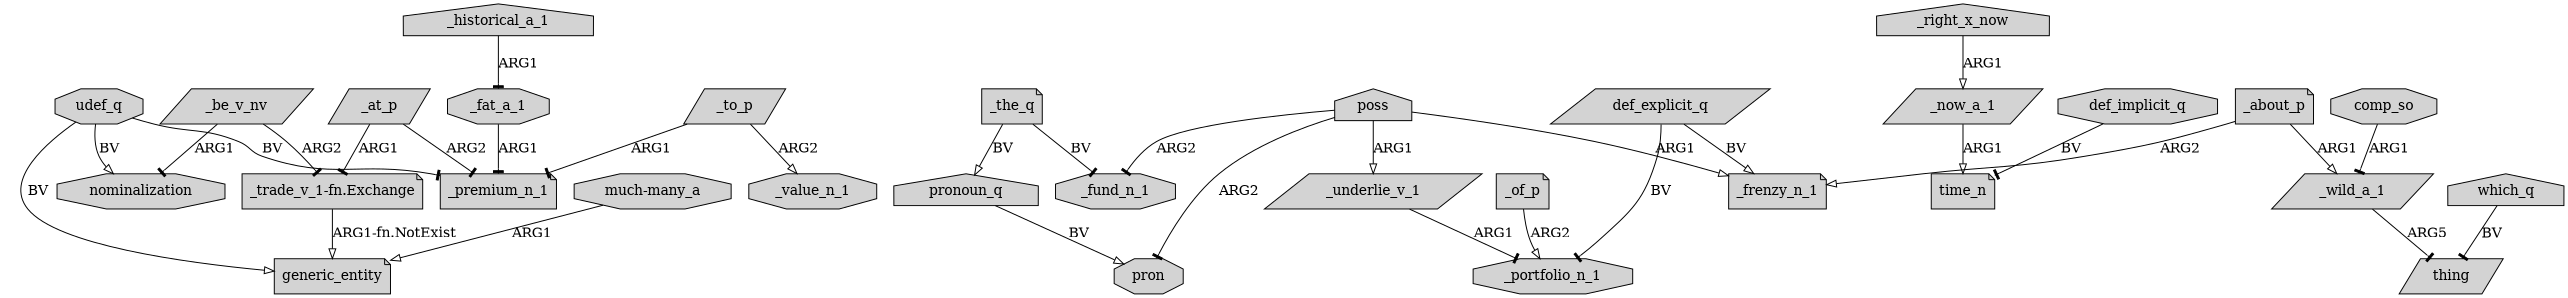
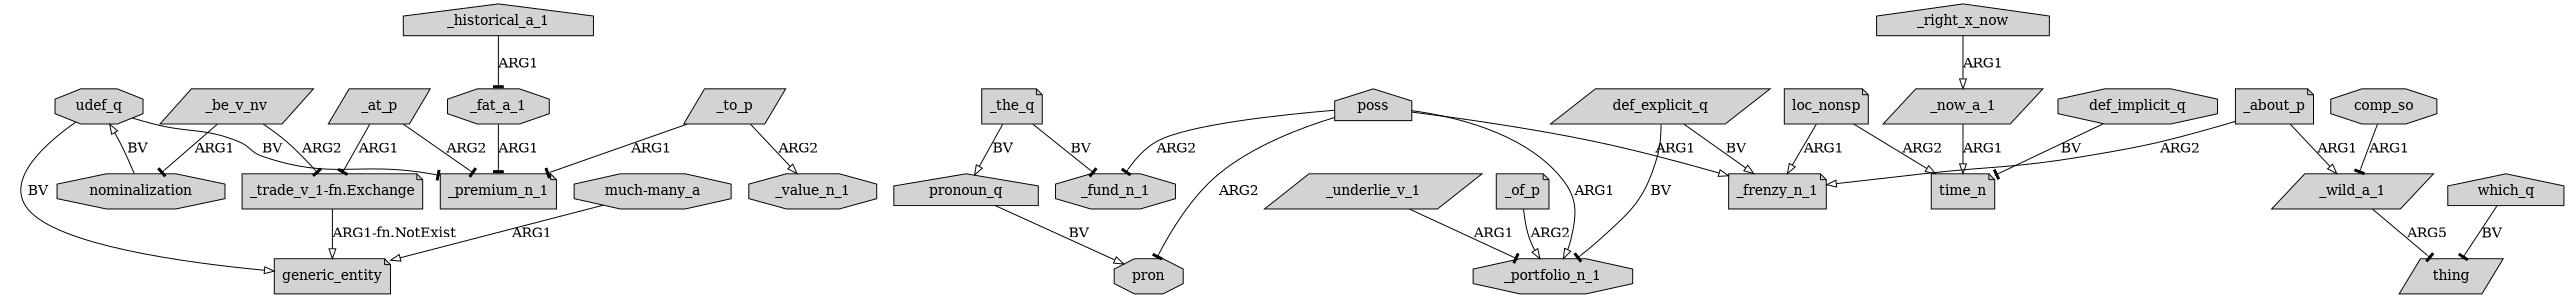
none -> (1826, 106)
(1373, 142) -> (1527, 148)
(96, 147) -> (125, 153)
